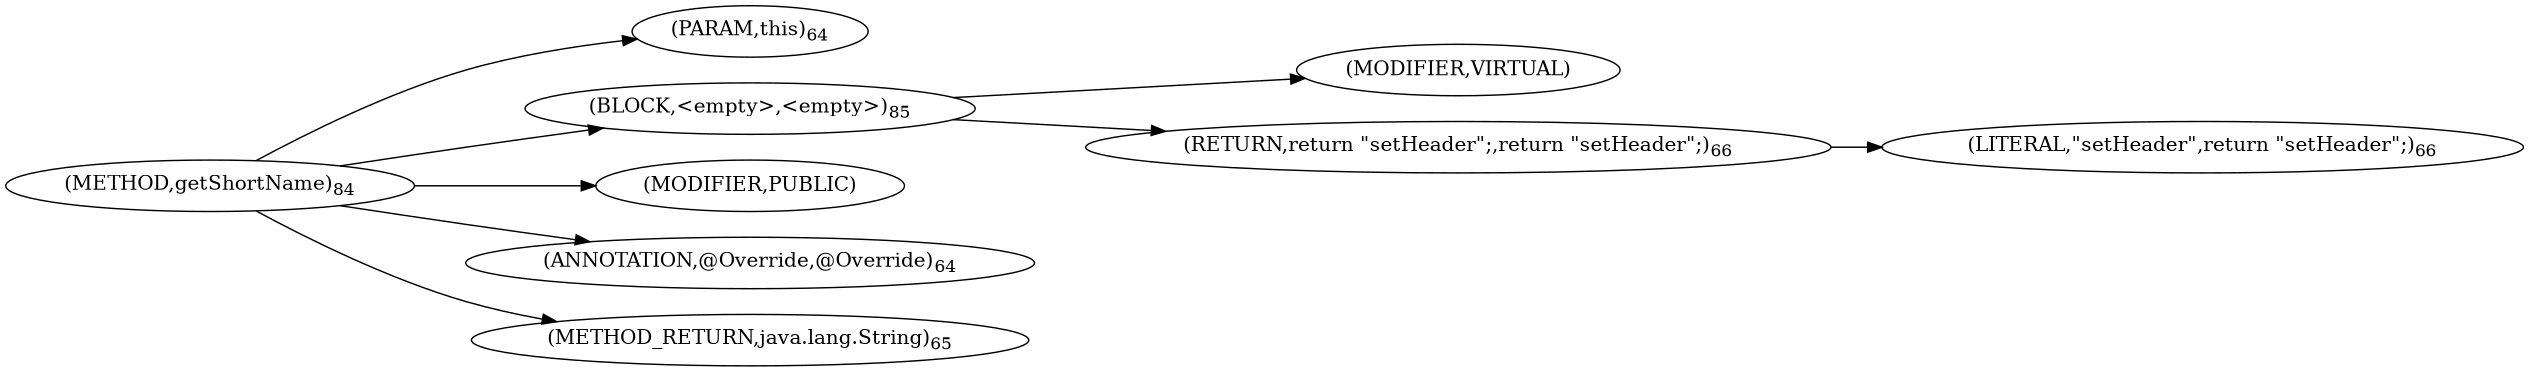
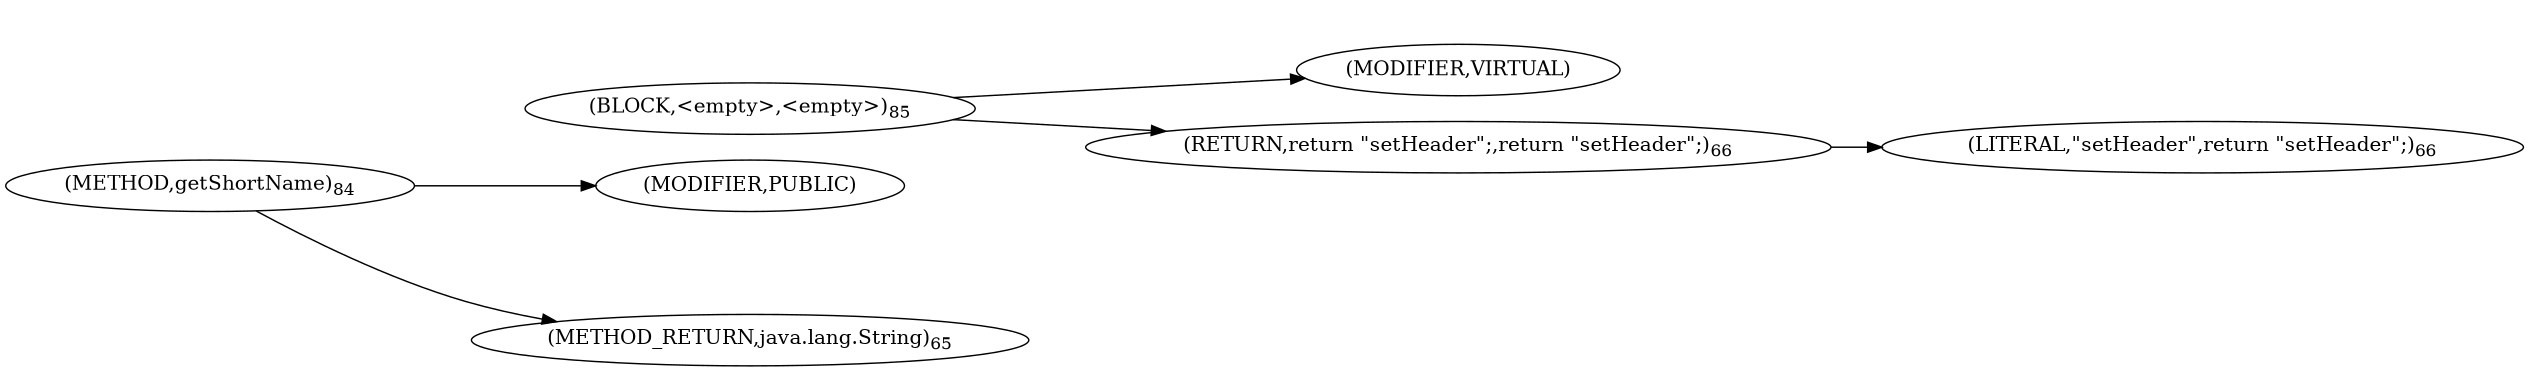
(750, 31) -> none
(464, 147) -> none
(750, 263) -> none
